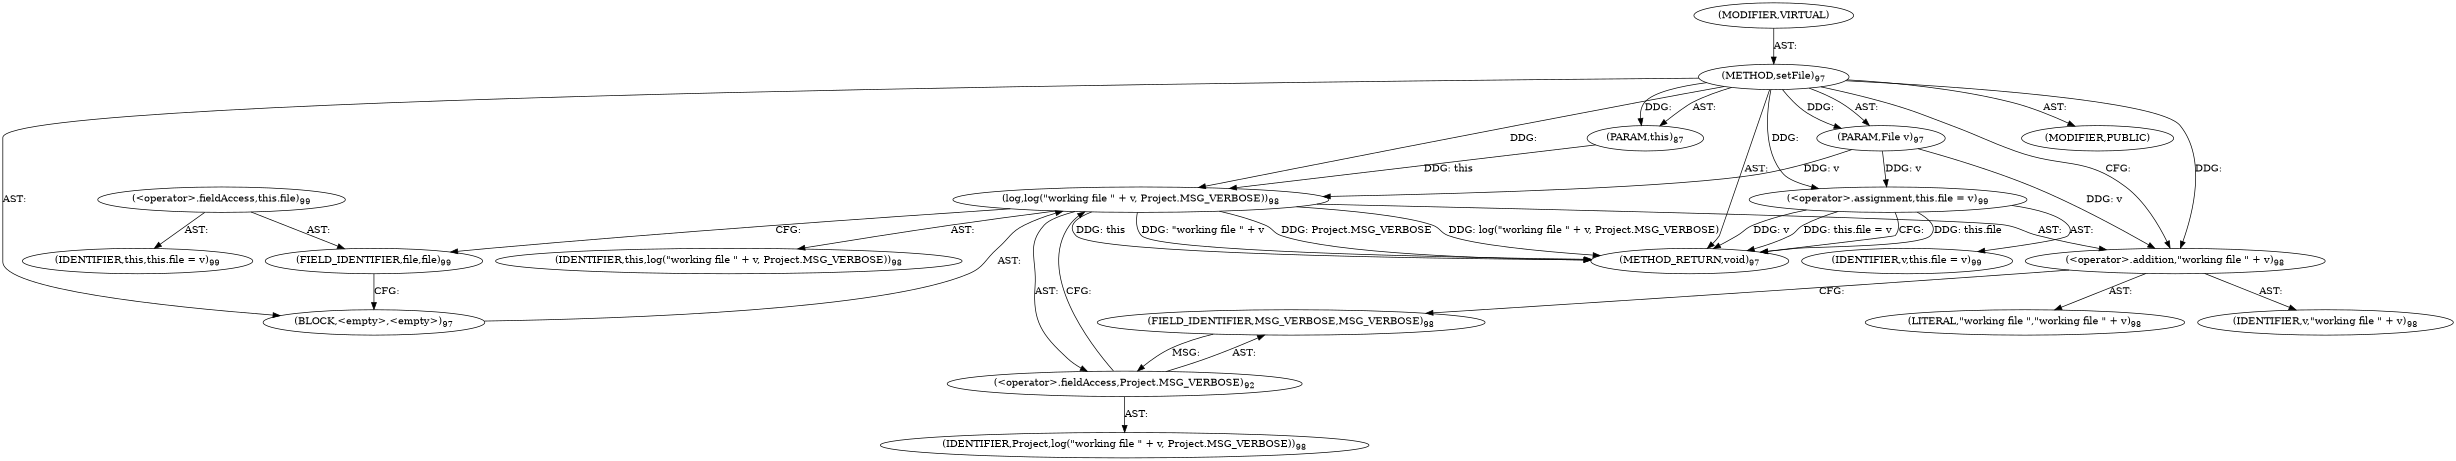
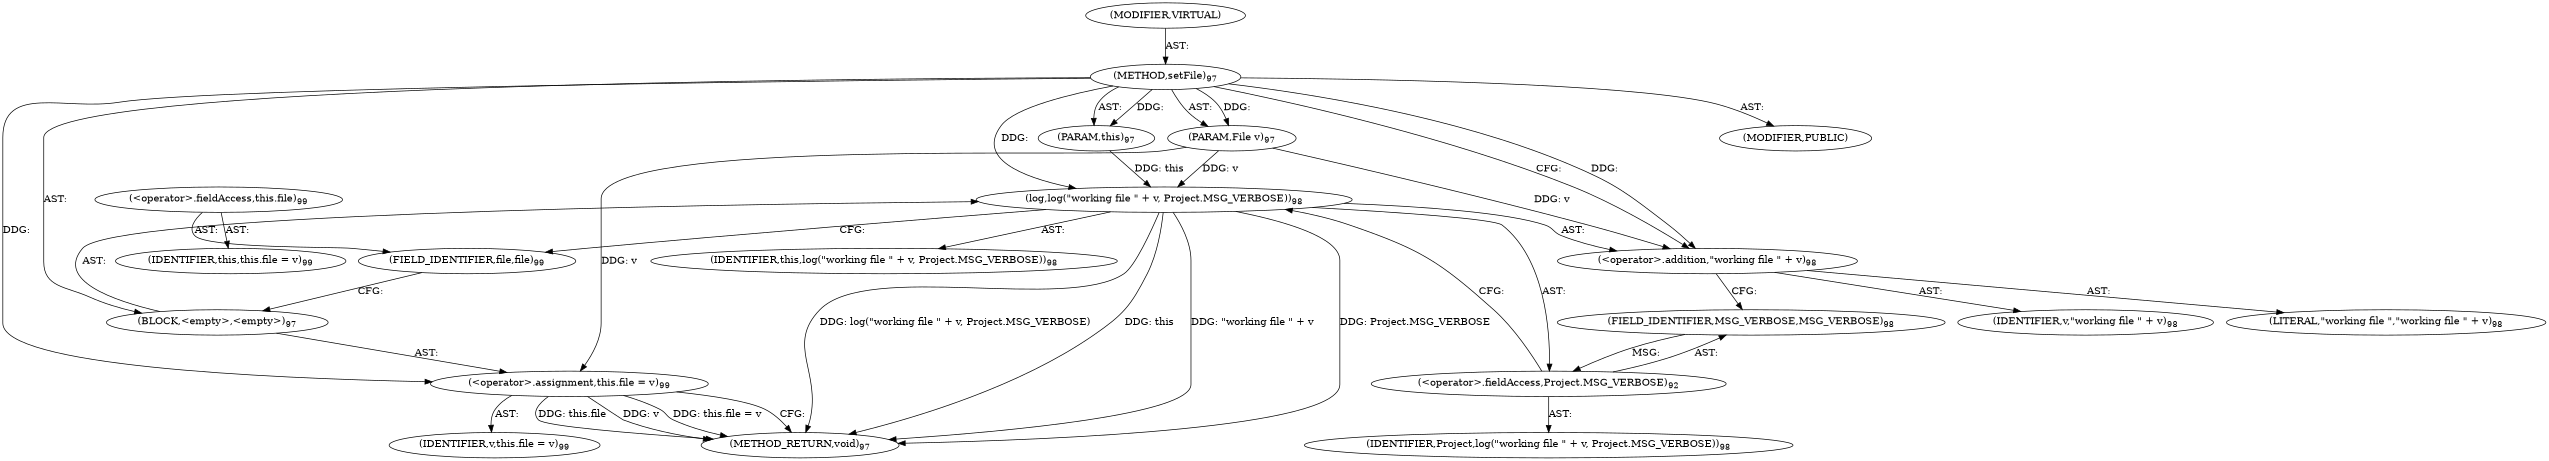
(1679, 137) -> (1130, 137)
(1743, 168) -> none
none -> (388, 352)
